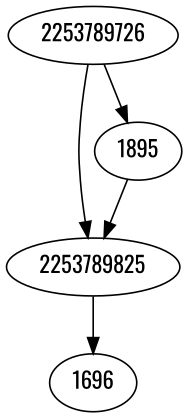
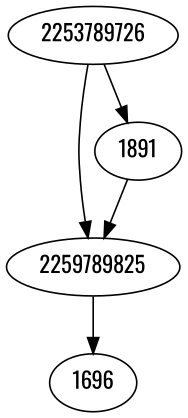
(138, 151) -> (138, 151)
(93, 267) -> (93, 267)
